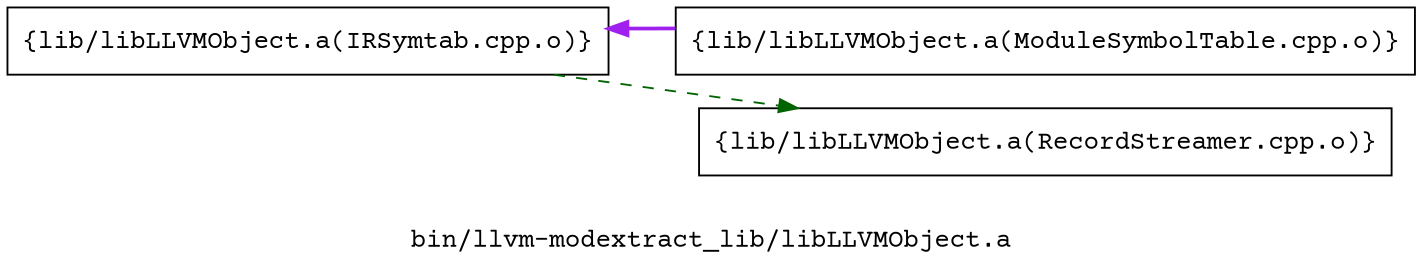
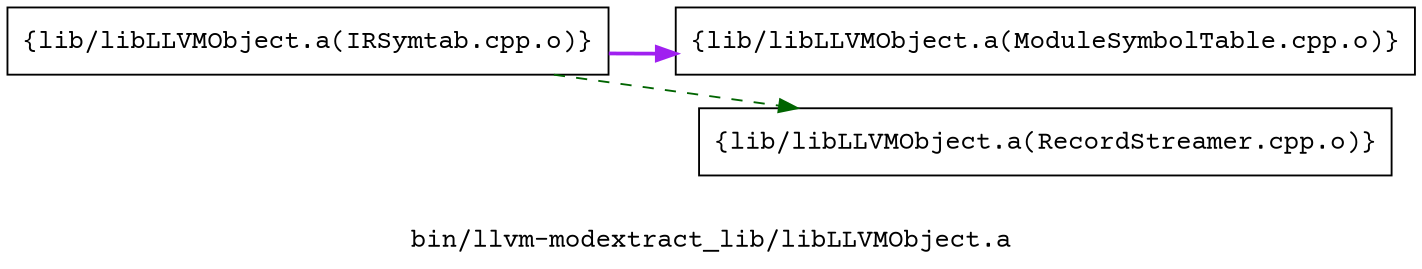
(652, 28) -> (633, 54)
